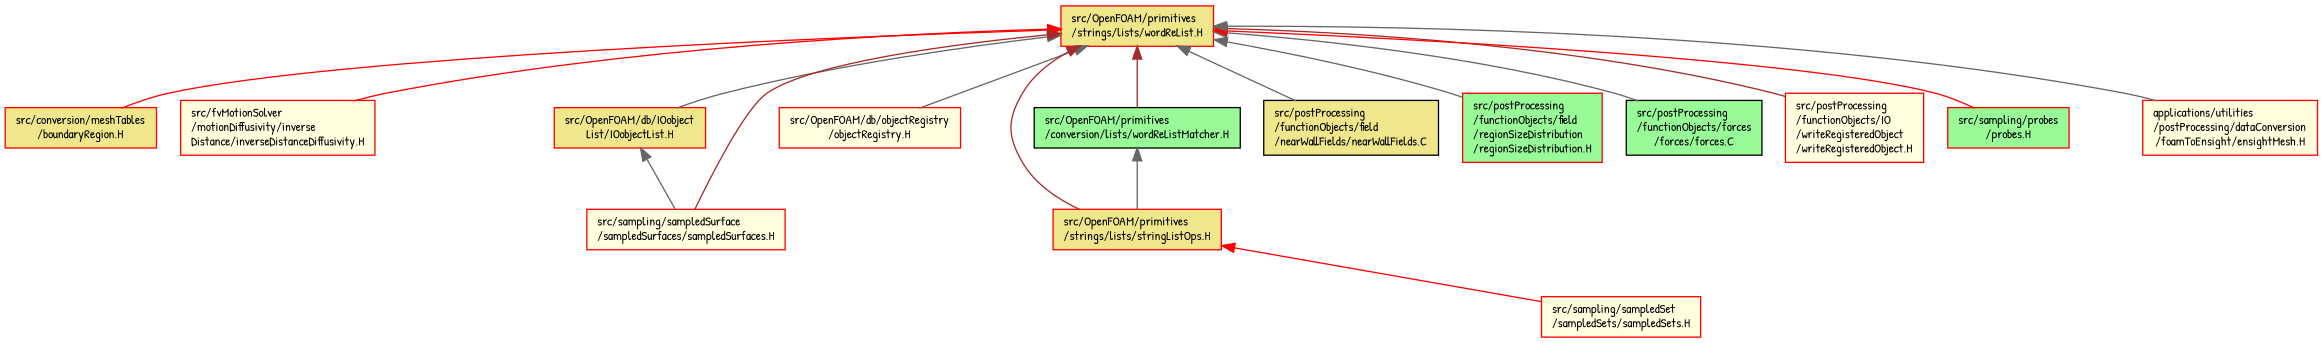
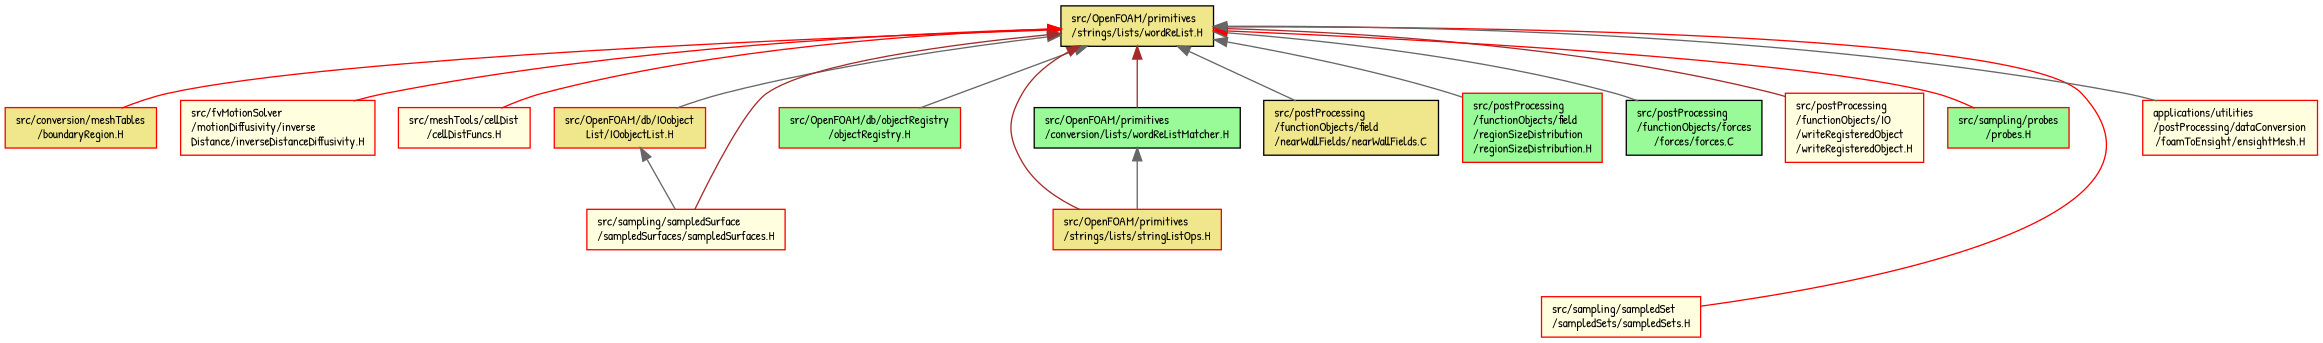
(1137, 26) -> (1137, 26)
none -> (464, 128)
(870, 128) -> (870, 128)
(1388, 275) -> (1913, 52)
